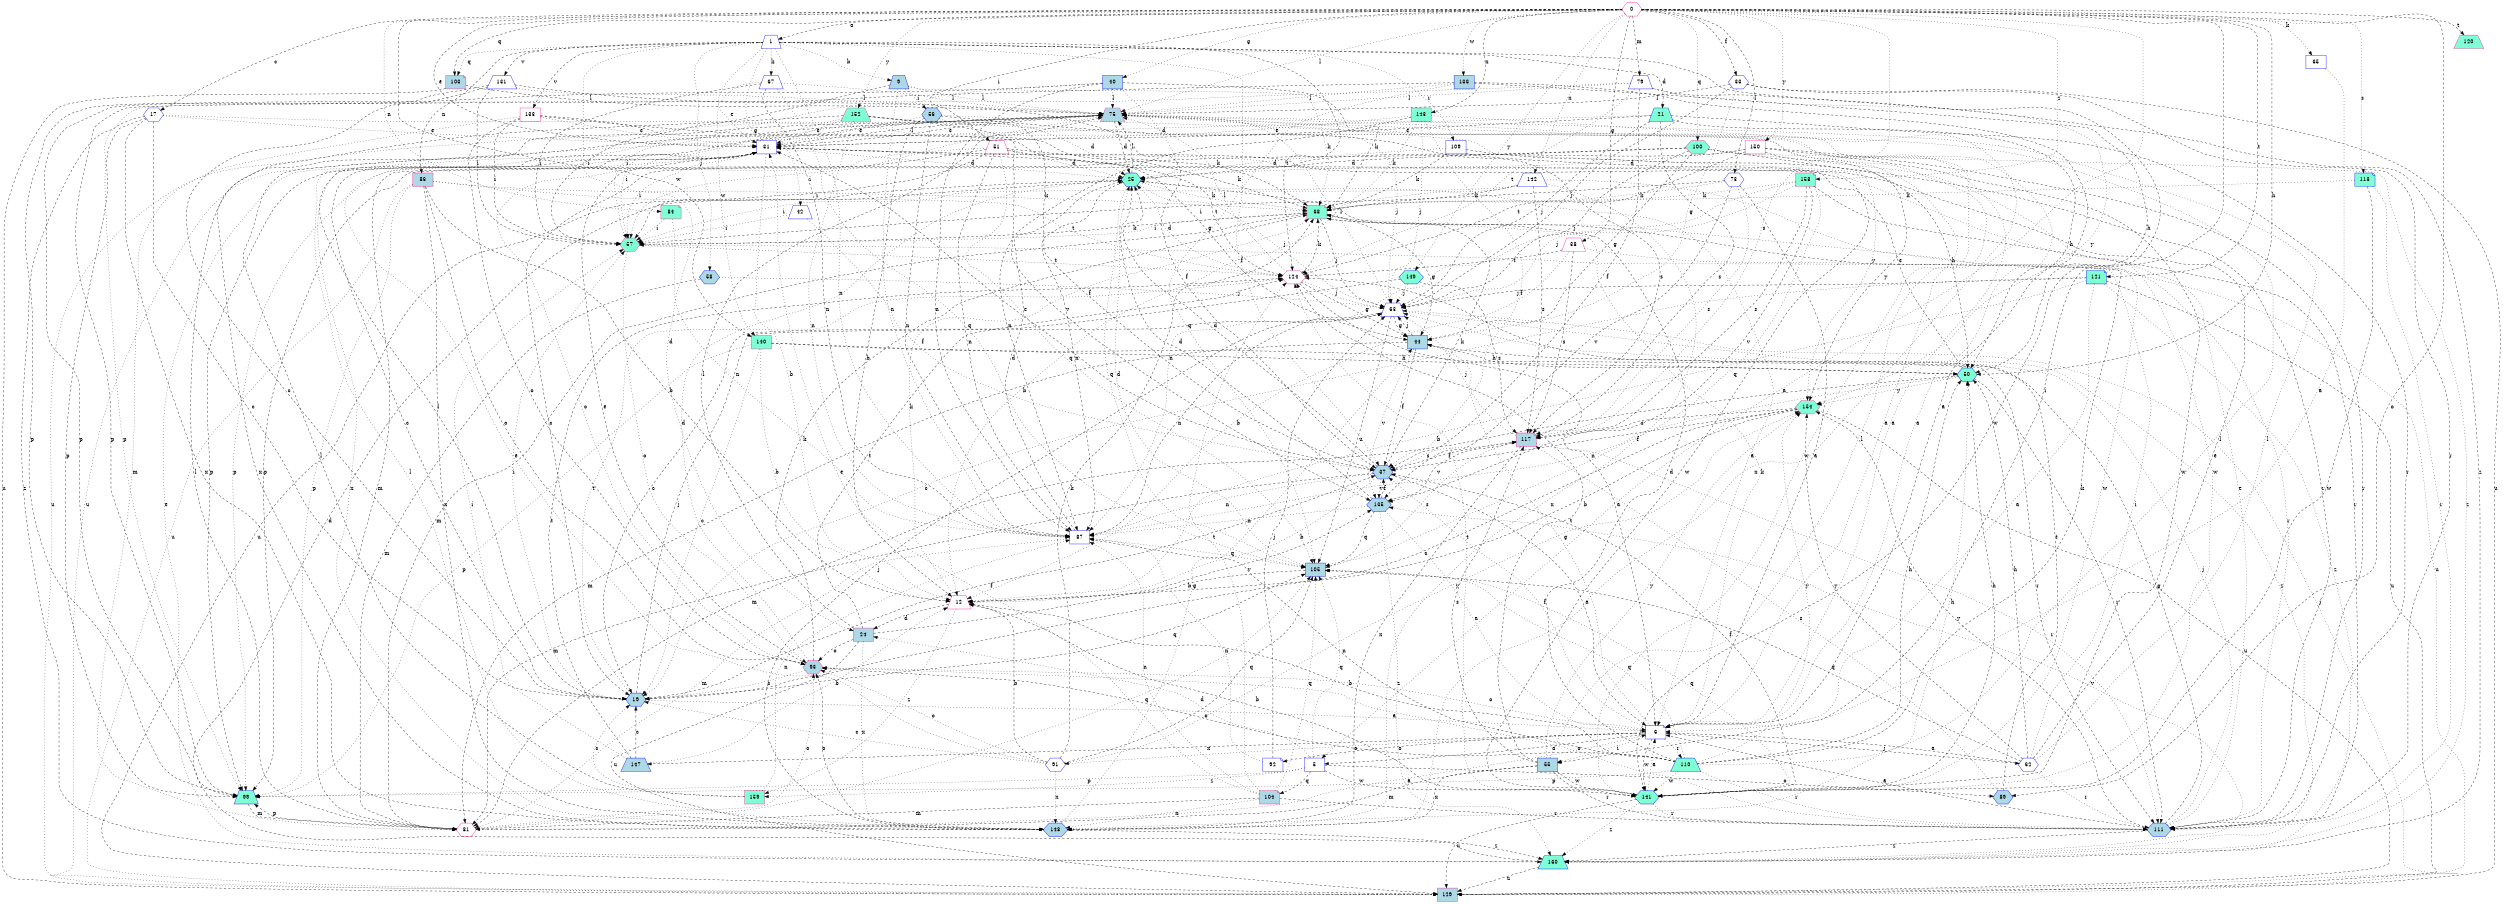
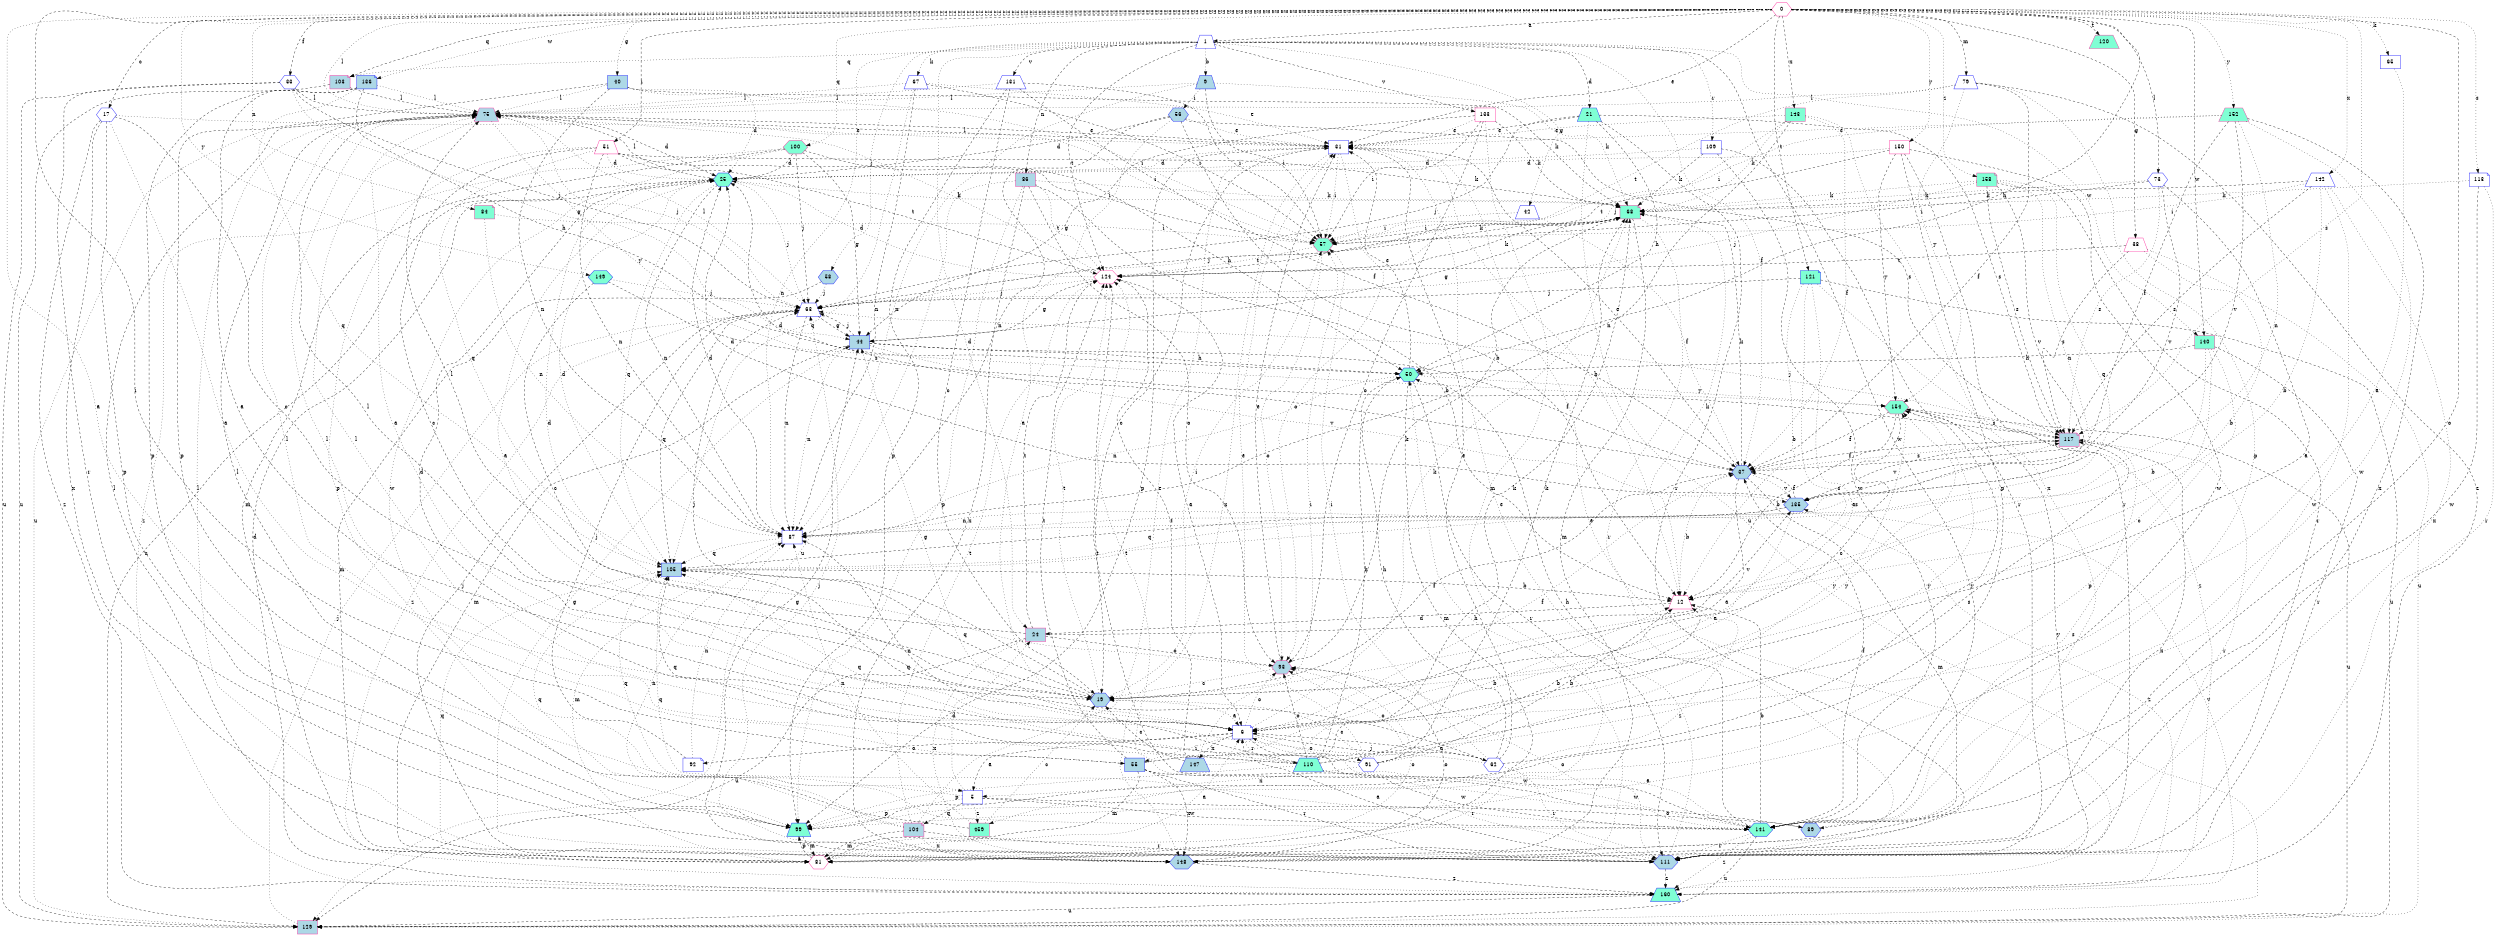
(1464, 82) -> (367, 82)
(1067, 141) -> (954, 157)
(2365, 180) -> (2479, 180)
(1361, 440) -> (664, 440)
(1232, 497) -> (808, 431)
(1055, 795) -> (1201, 783)
(755, 797) -> (979, 830)
